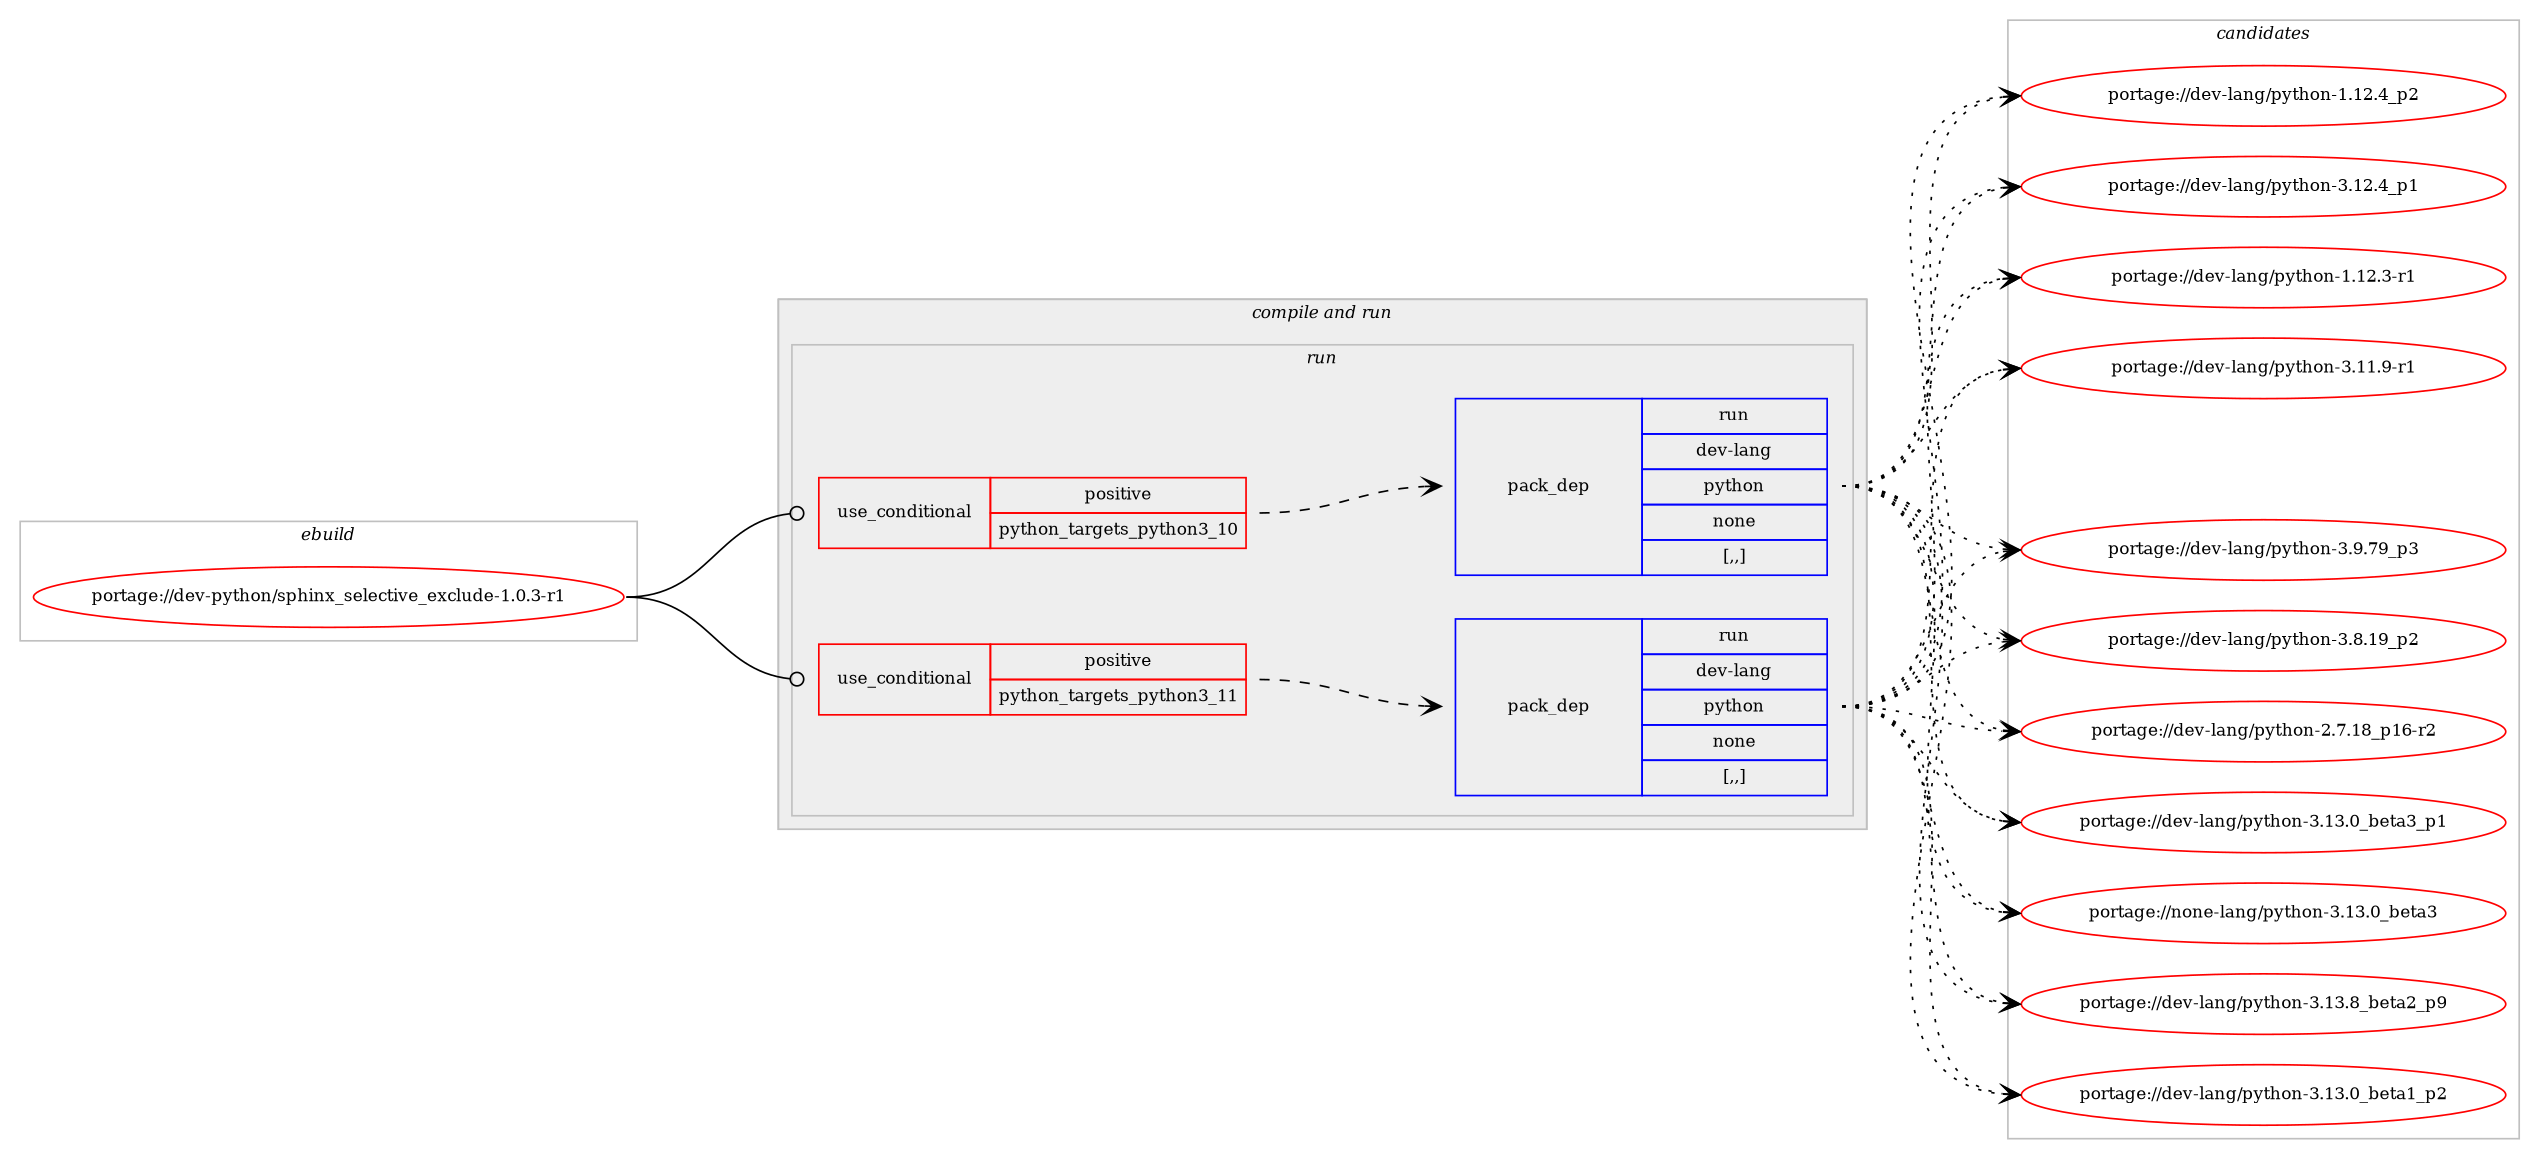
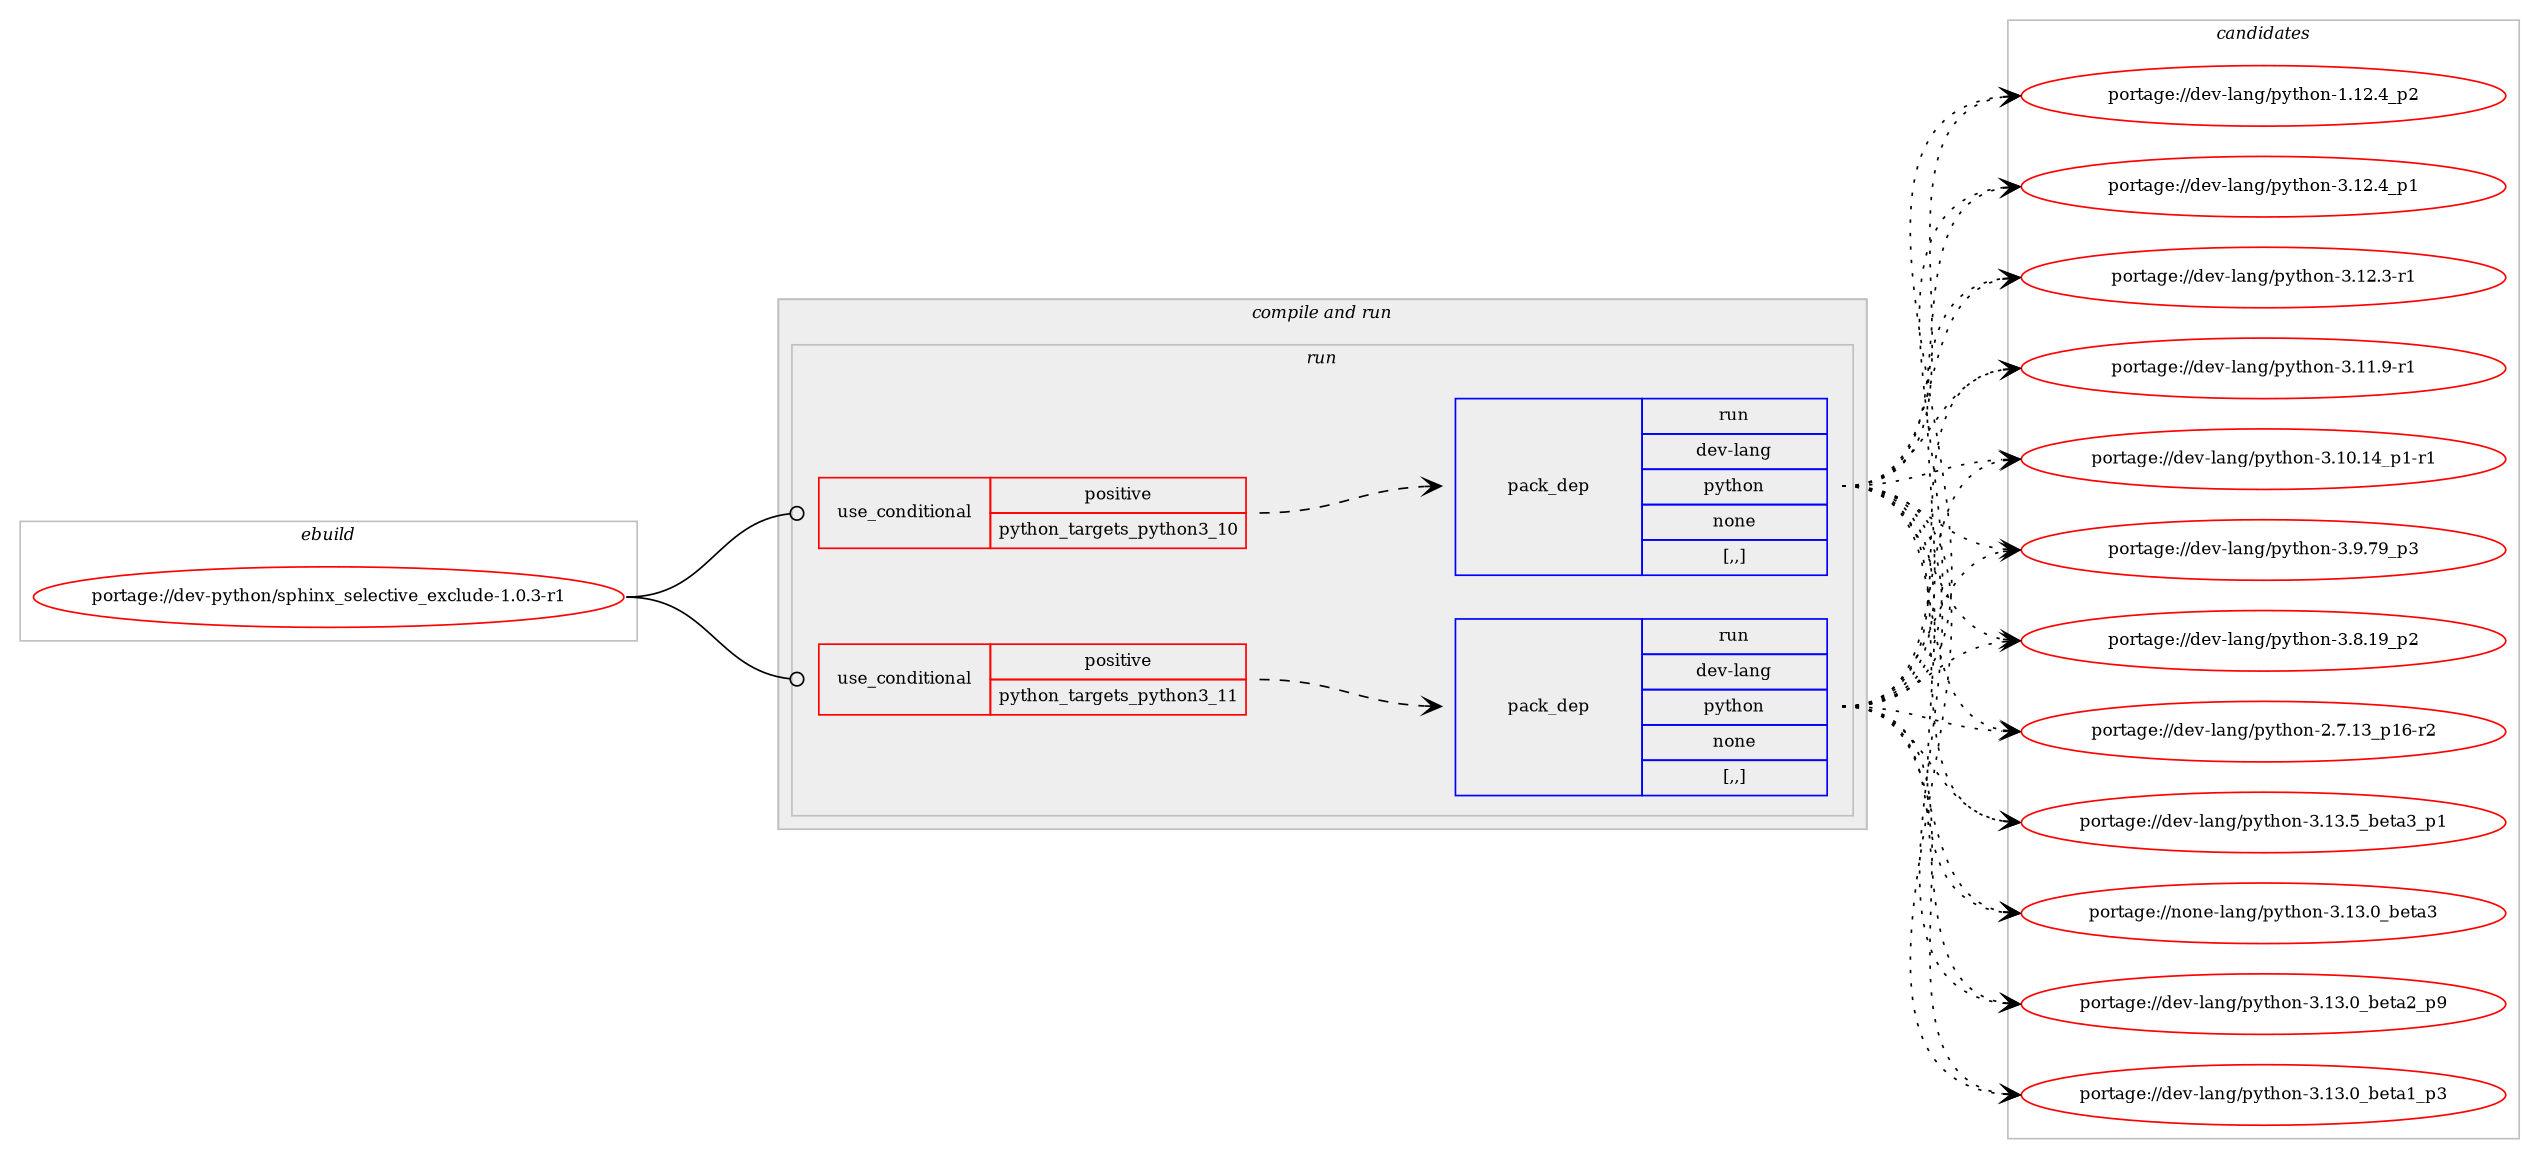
(2264, 278) -> (2264, 278)
none -> (2264, 459)
(2264, 732) -> (2264, 732)
(2264, 822) -> (2264, 822)
(2264, 1004) -> (2264, 1004)
(2264, 1095) -> (2264, 1095)
